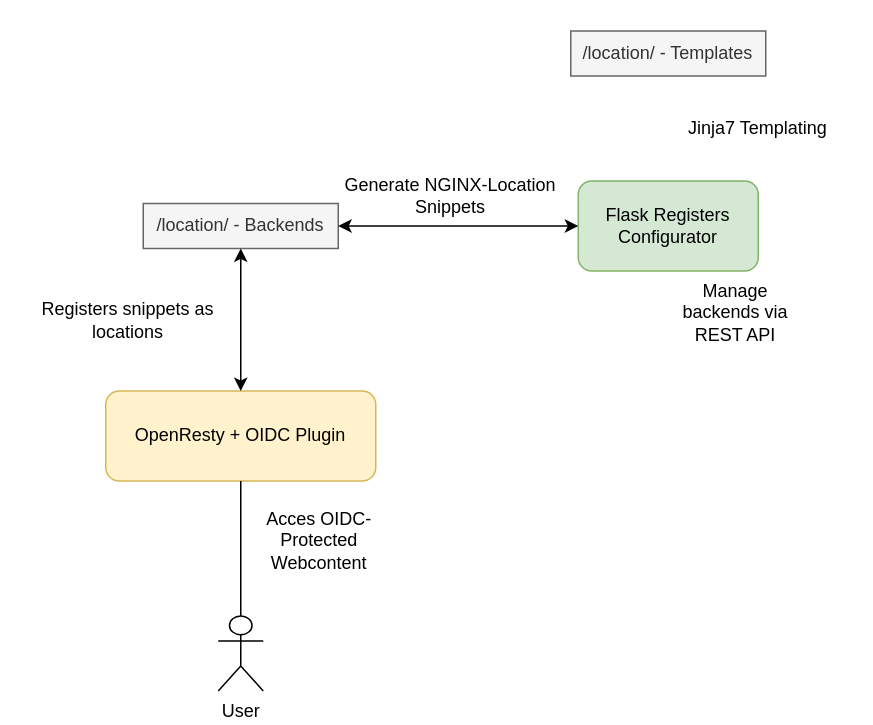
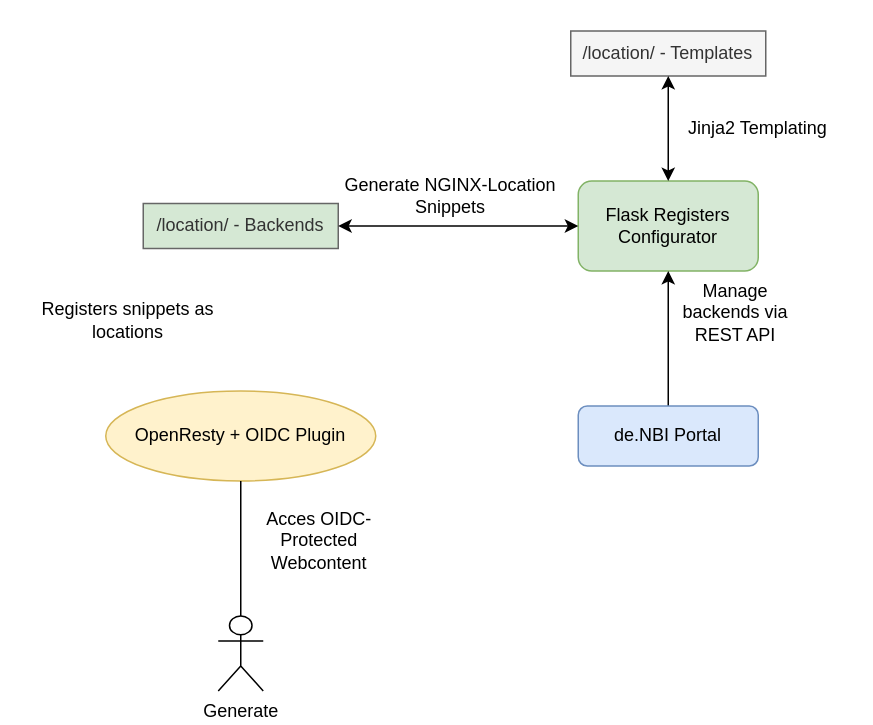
(758, 128) -> (758, 128)
none -> (668, 129)
(241, 226) -> (241, 226)
(241, 320) -> none
none -> (668, 344)
(241, 436) -> (241, 436)
none -> (668, 436)
(242, 712) -> (242, 712)
